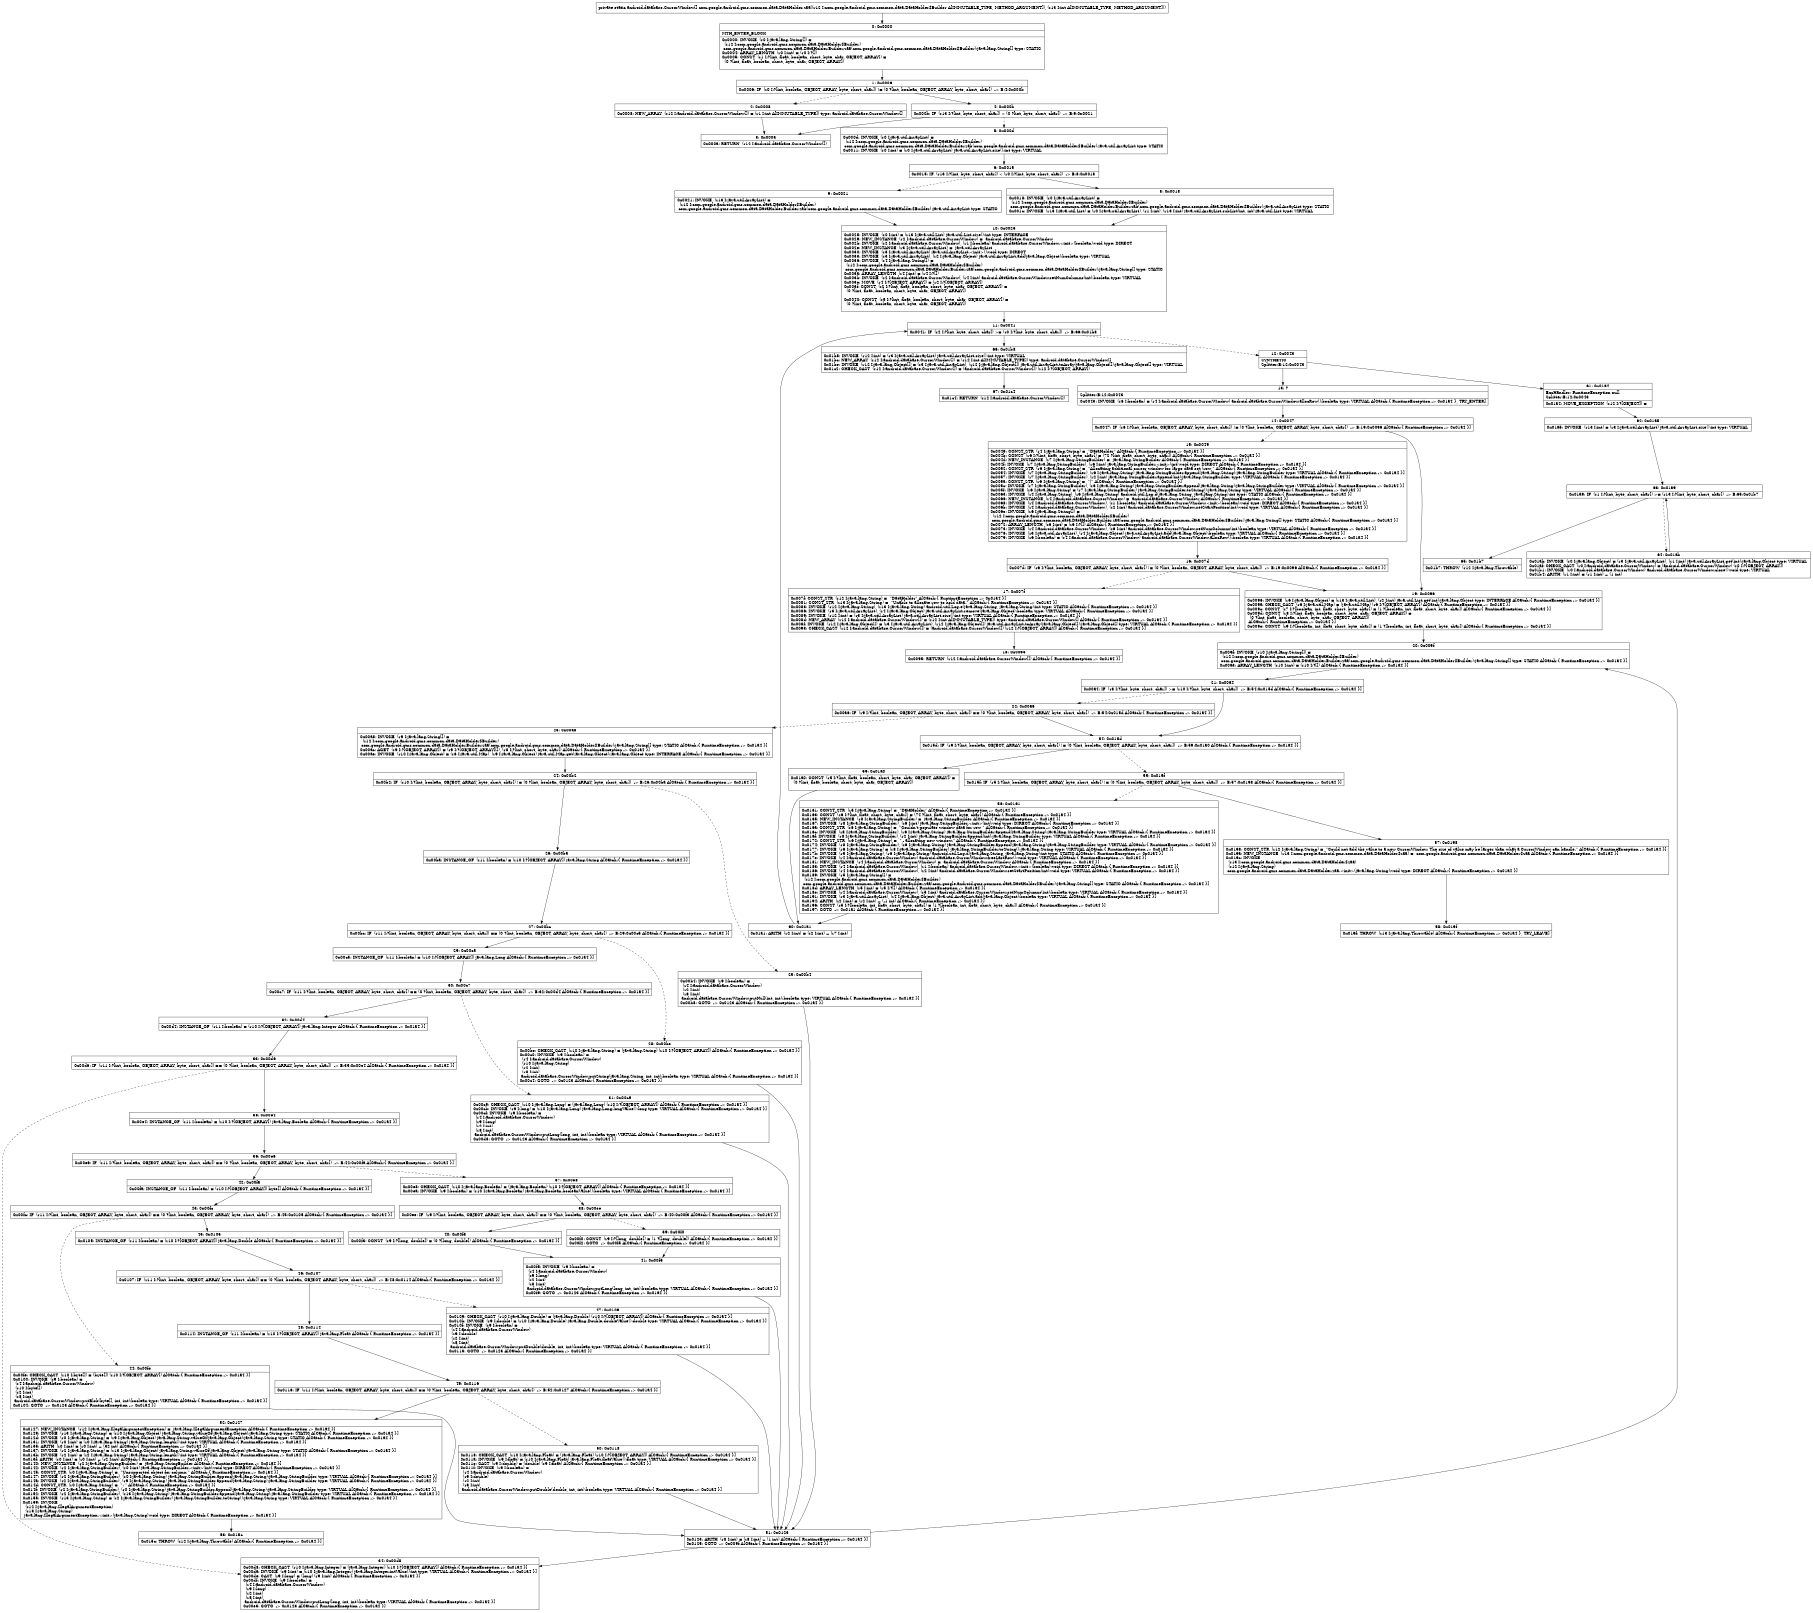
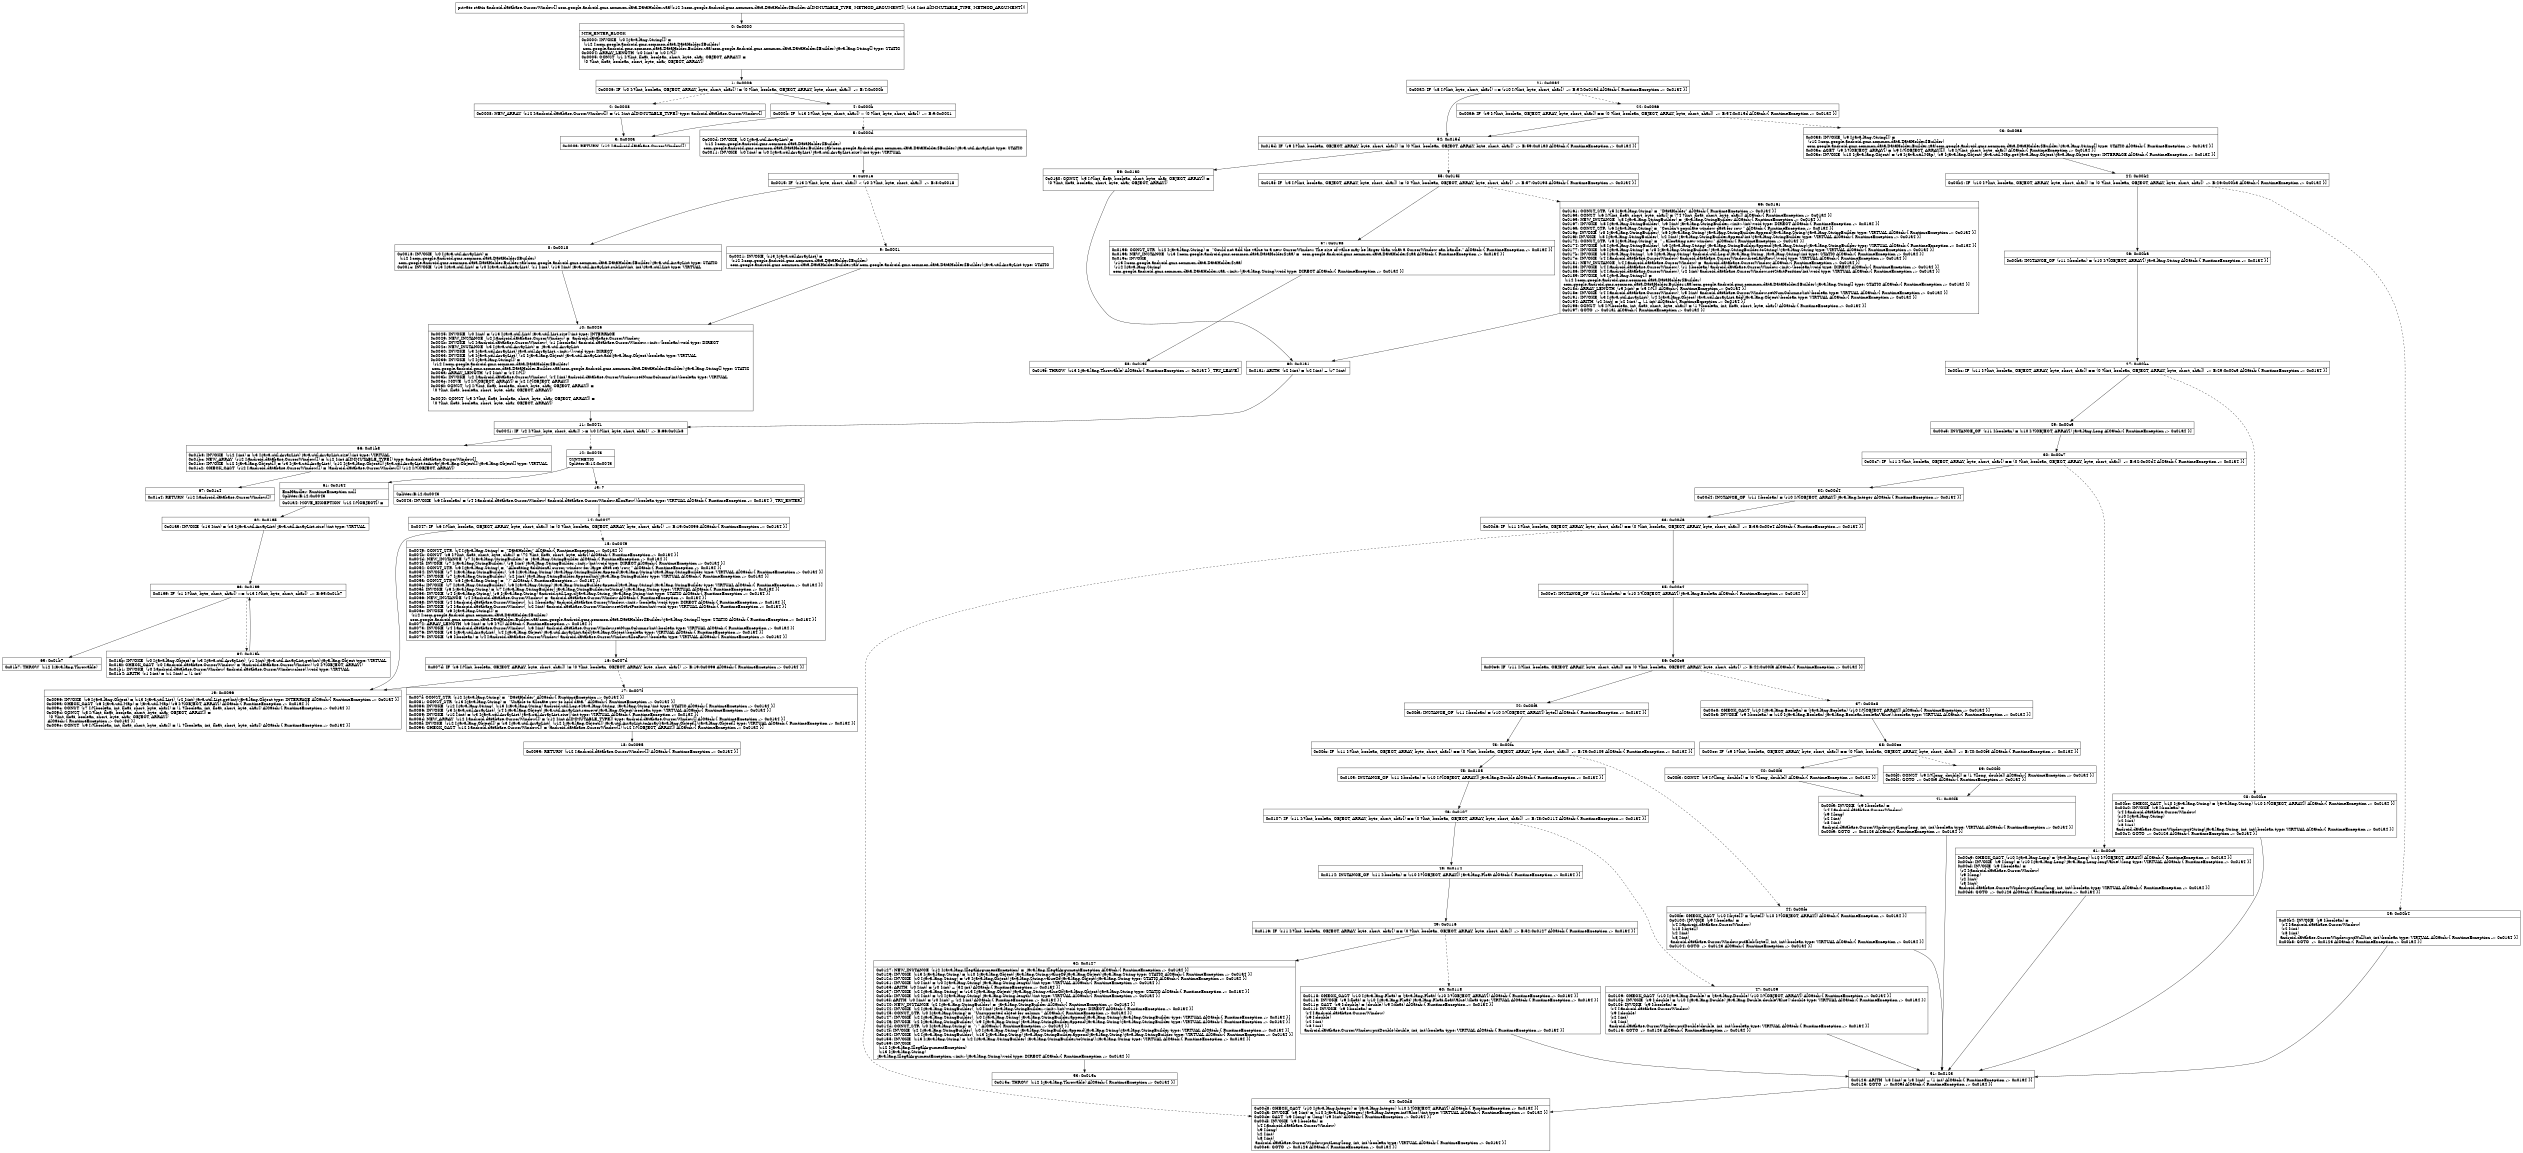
(1423, 656) -> none
